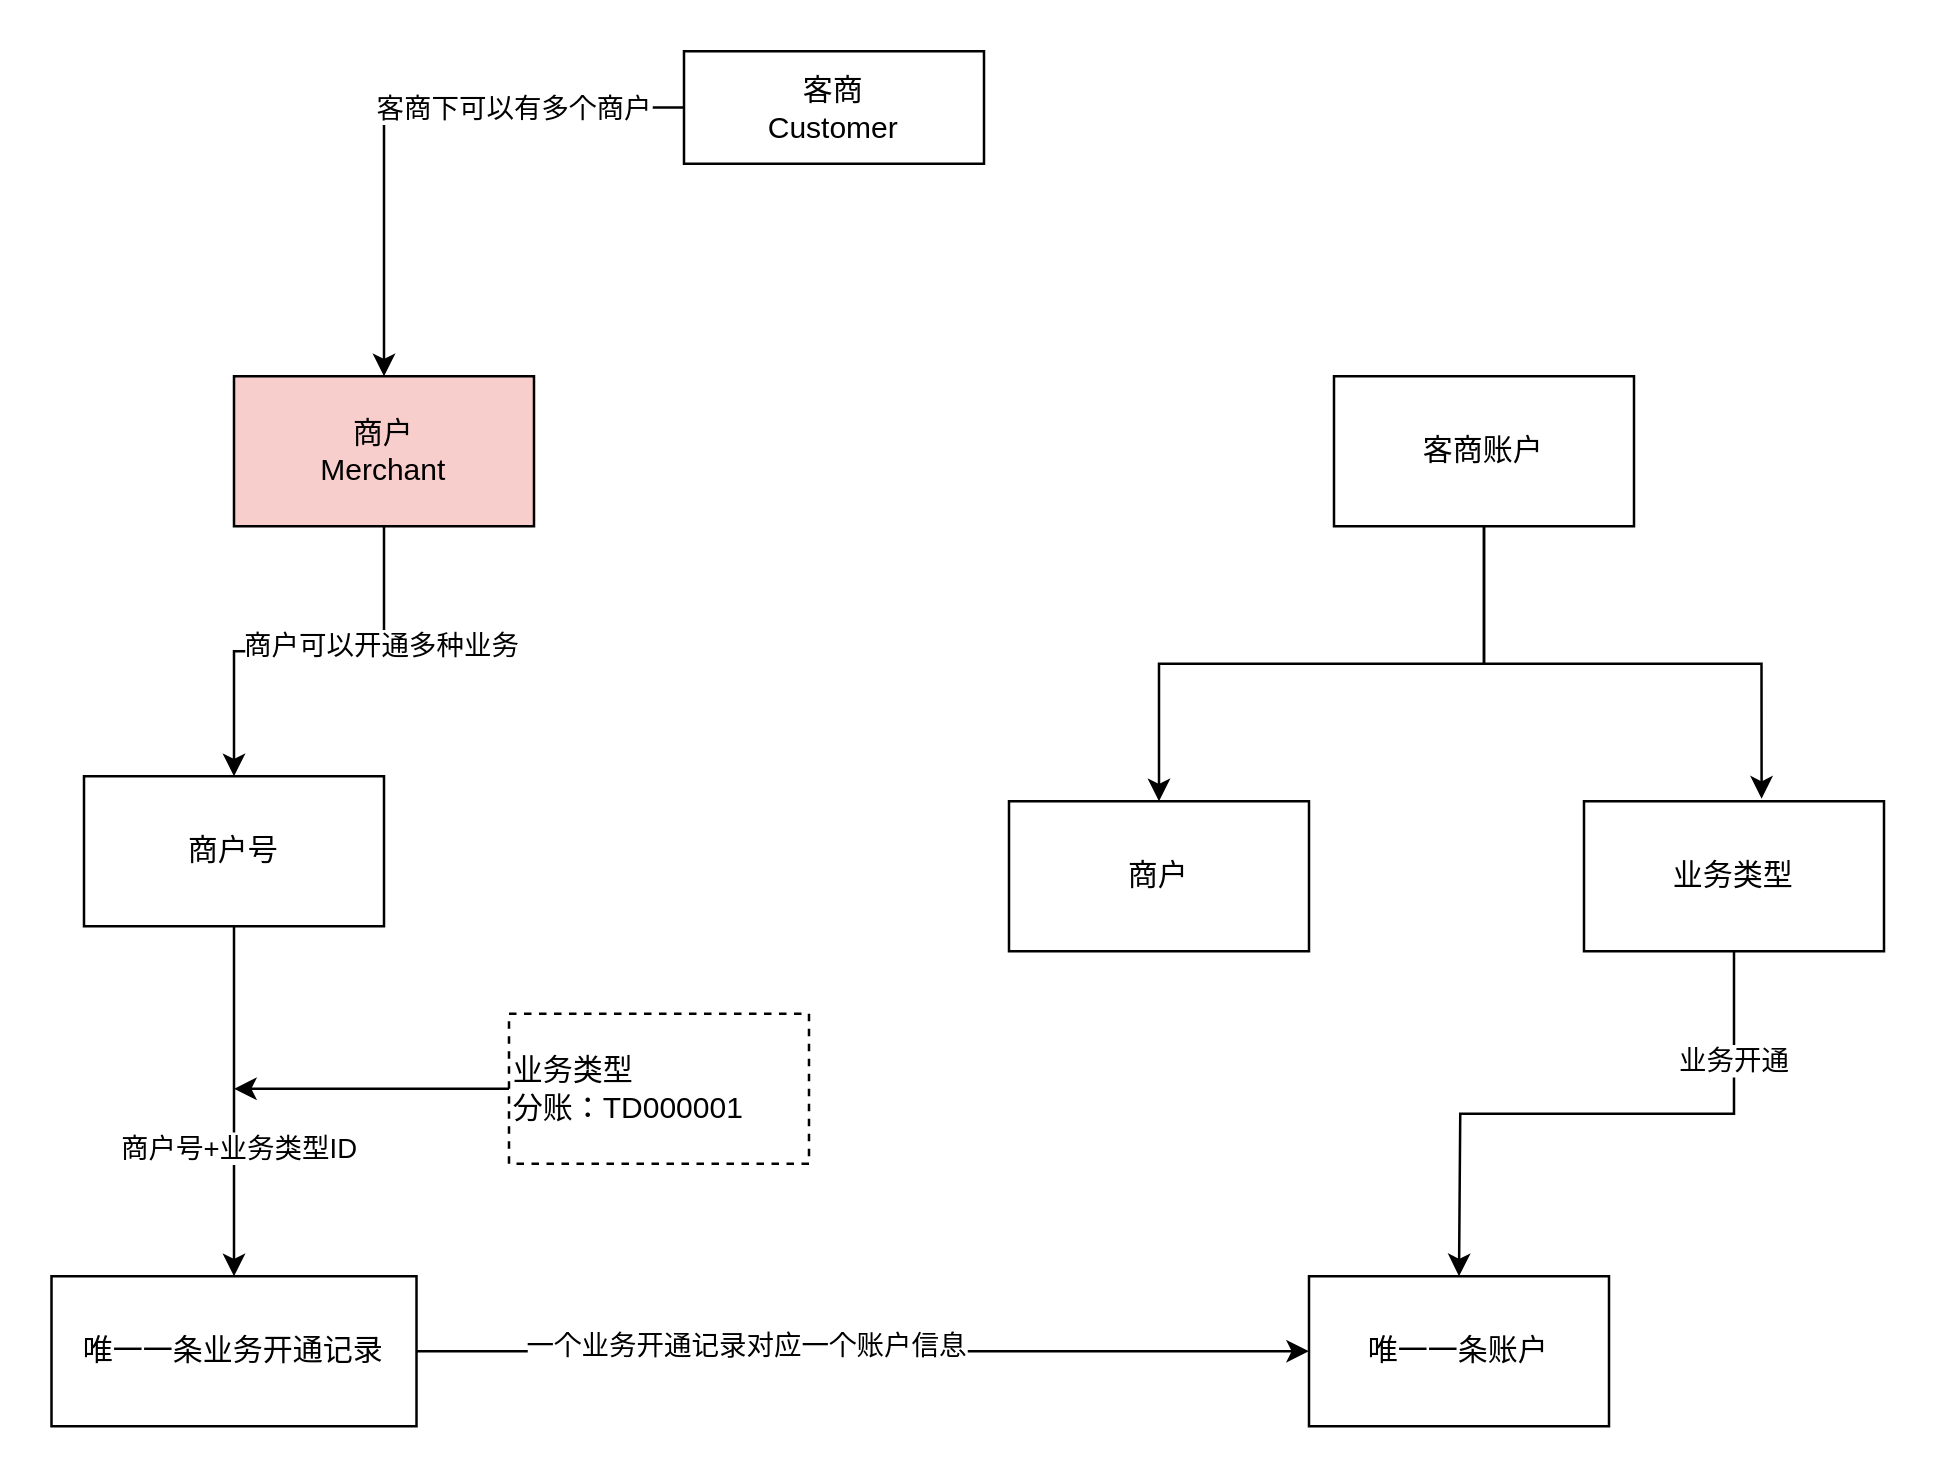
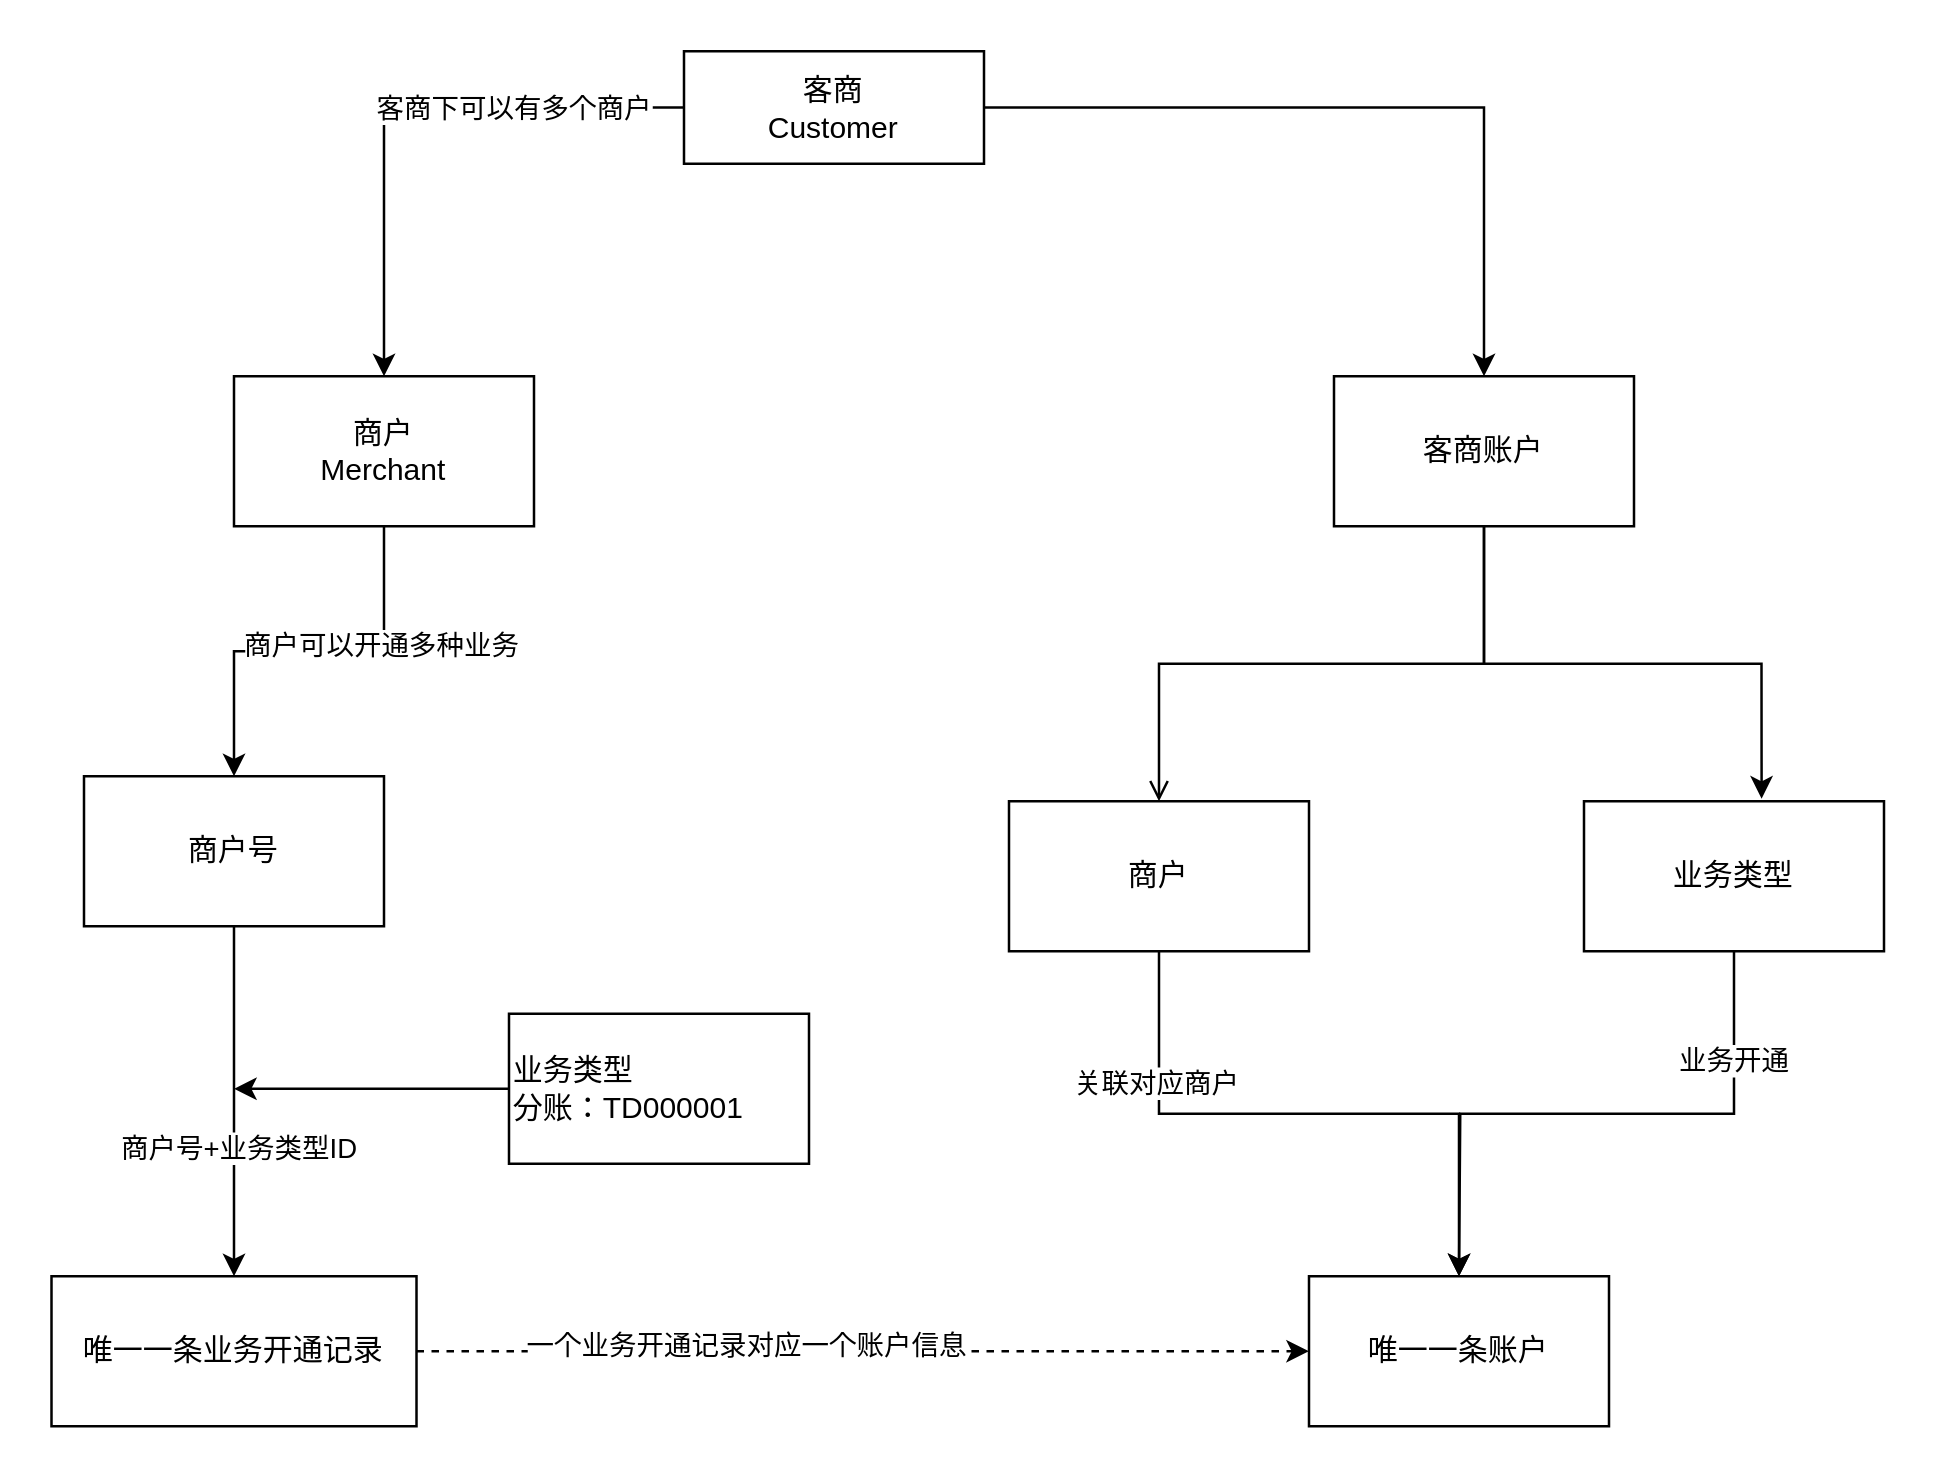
none -> (1360, 108)
(384, 451) -> (384, 451)
(1159, 783) -> (1159, 787)
(659, 1089) -> (659, 1089)
none -> (1226, 1114)
(1127, 1351) -> (1127, 1351)
